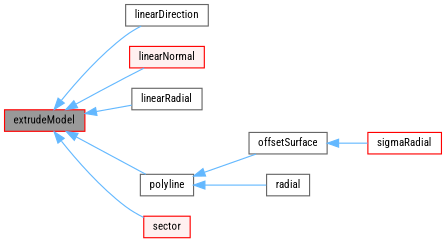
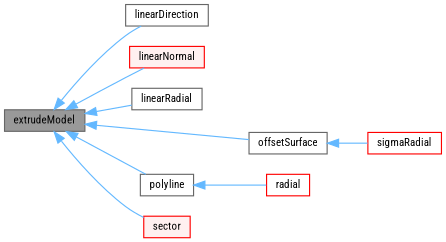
(45, 121) -> (45, 121)
(230, 163) -> (173, 132)
(288, 185) -> (288, 185)
